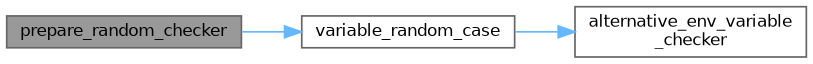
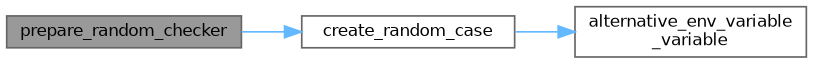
(408, 32) -> (408, 32)
(691, 32) -> (691, 32)
